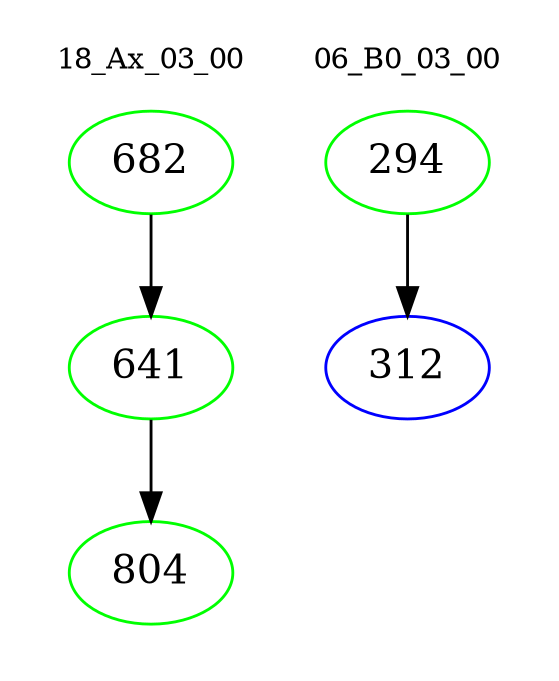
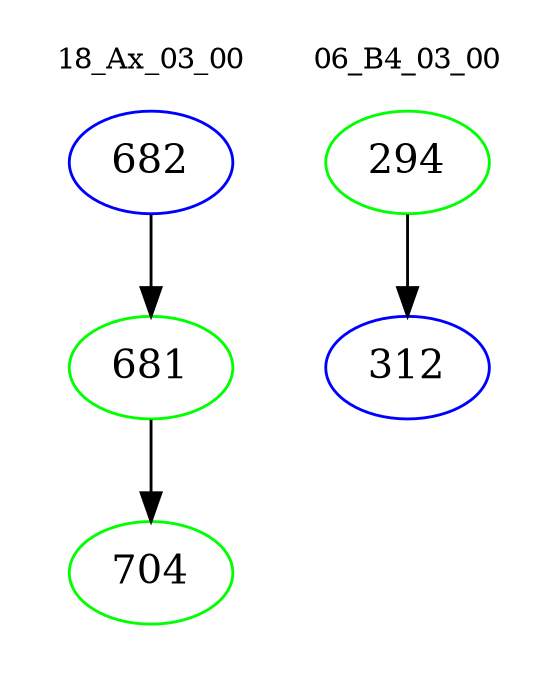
(408, 61) -> (408, 61)
(151, 162) -> (151, 162)
(151, 368) -> (151, 368)
(151, 573) -> (151, 573)
